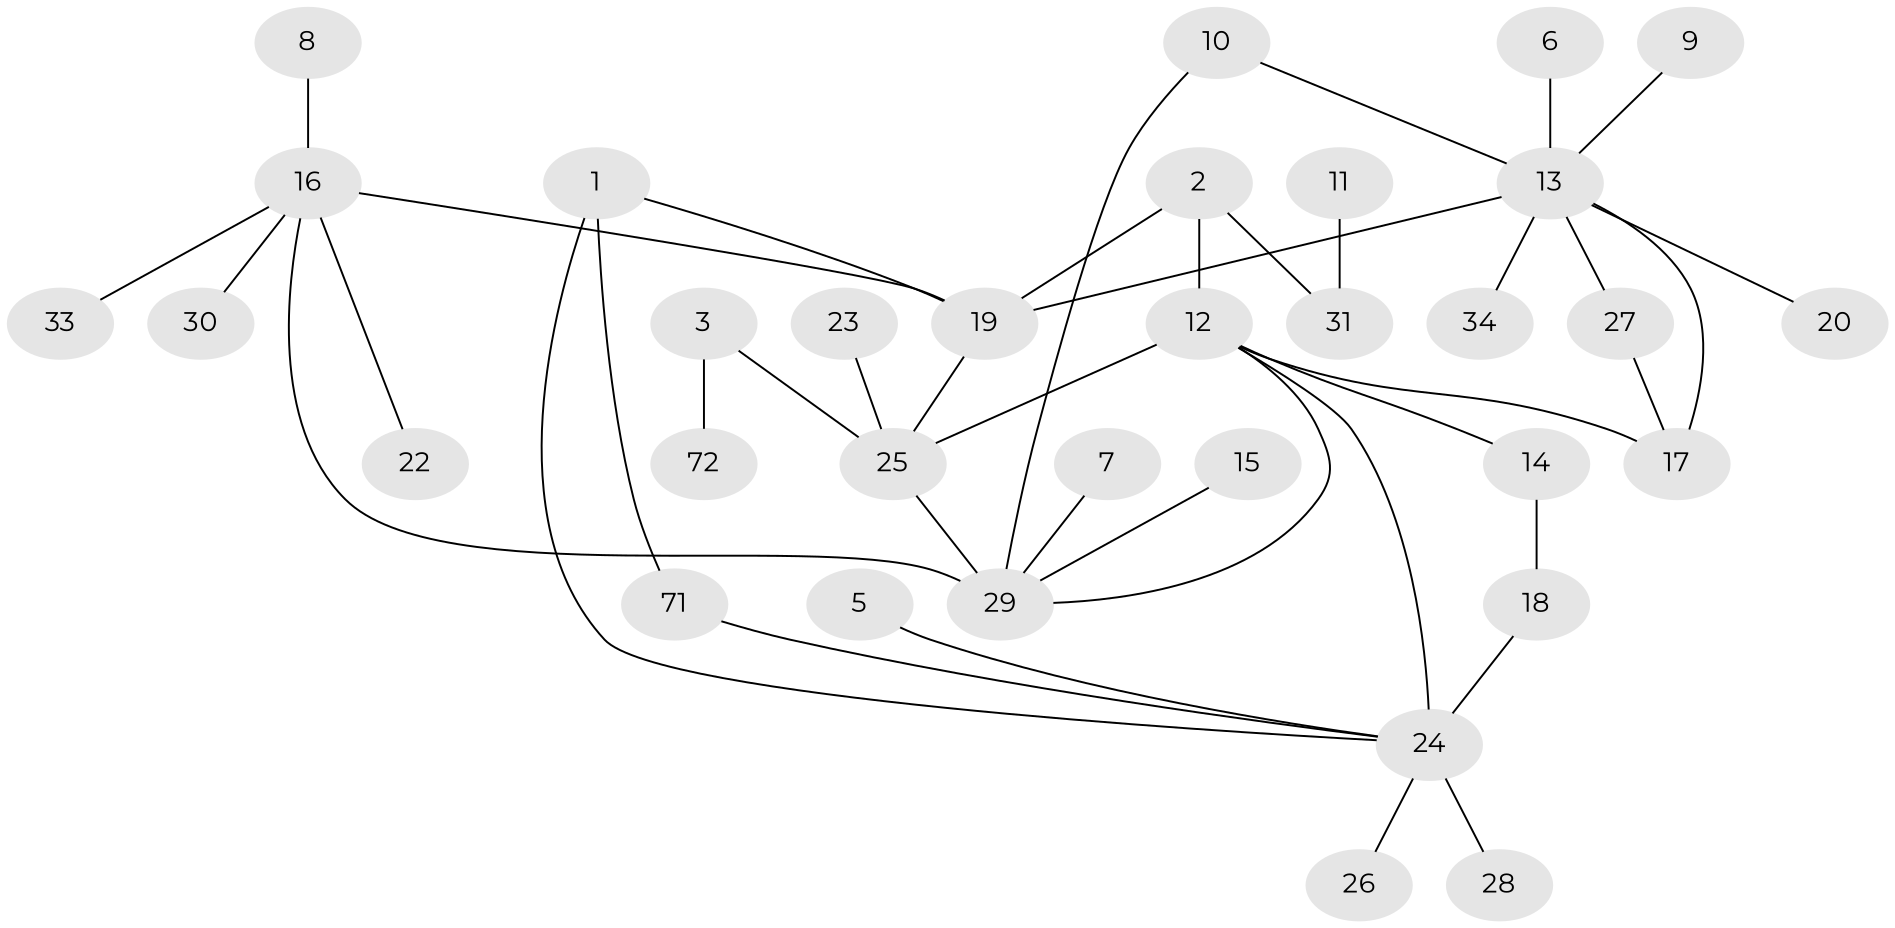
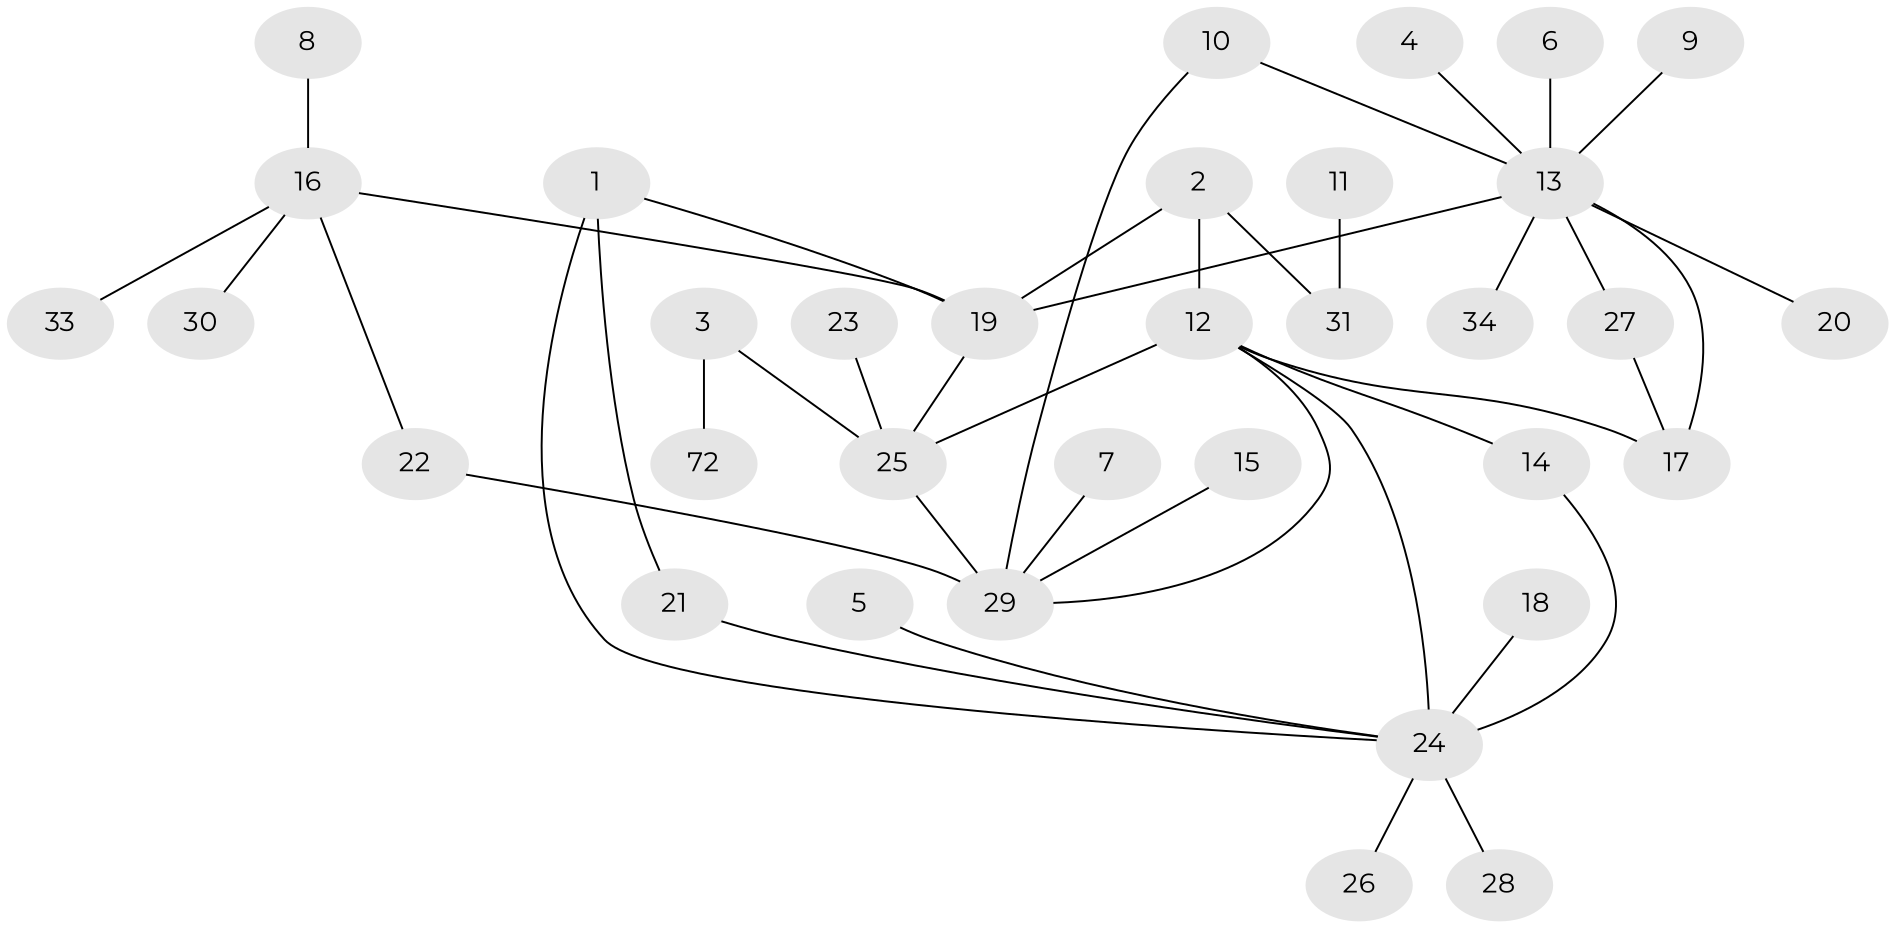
none -> (1410, 43)
(1537, 534) -> (1607, 640)
(502, 549) -> (715, 520)
(675, 604) -> (675, 604)
